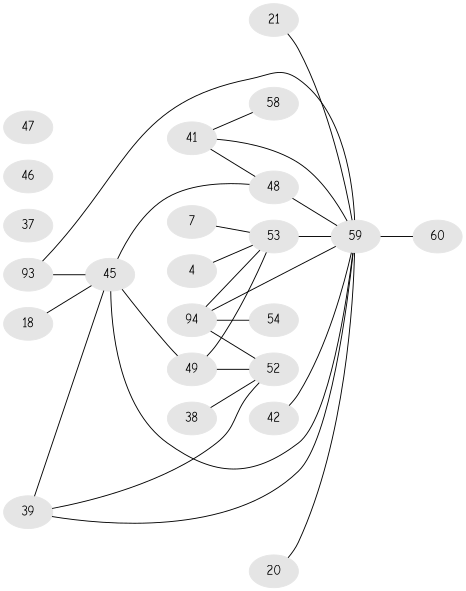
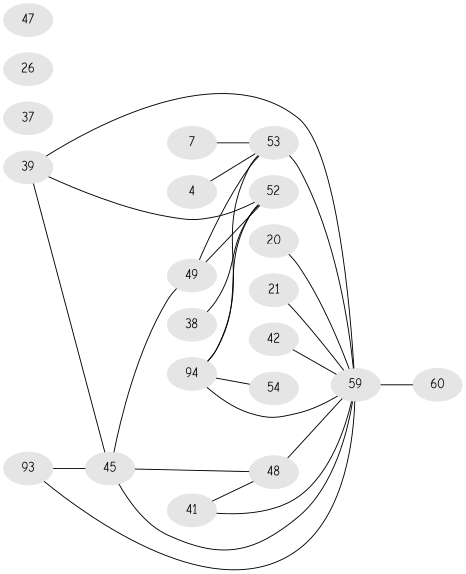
(274, 104) -> none
(28, 176) -> (28, 69)
(28, 324) -> none
